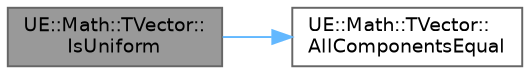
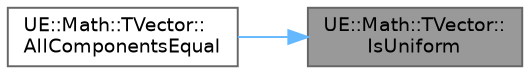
(247, 37) -> (263, 37)
